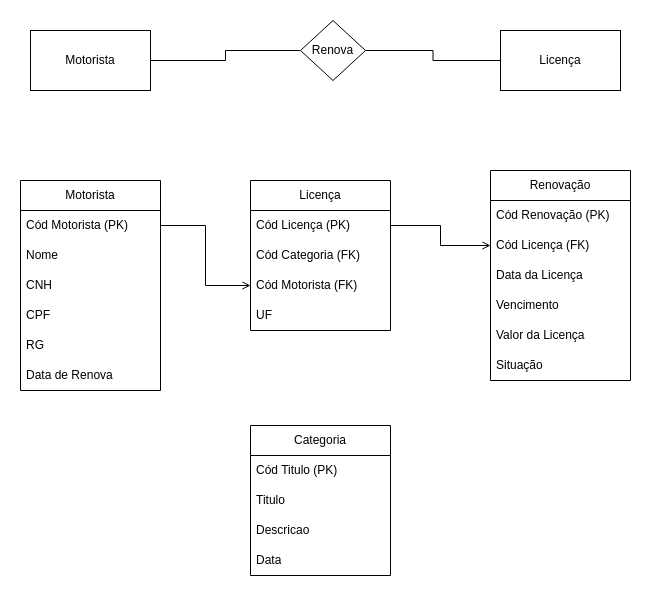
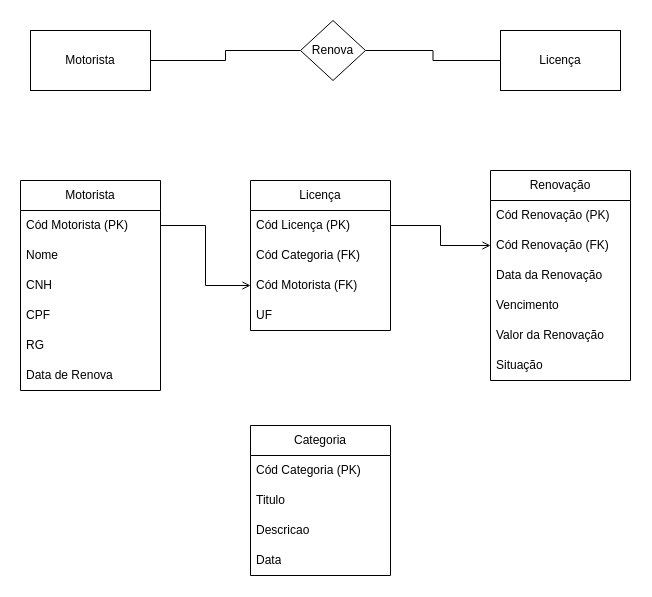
(546, 246) -> (554, 246)
(542, 276) -> (551, 276)
(544, 336) -> (552, 336)
(301, 471) -> (312, 471)
